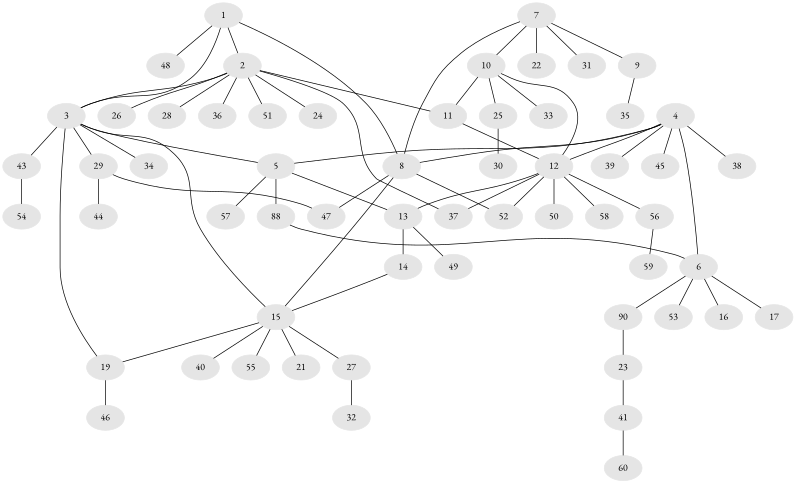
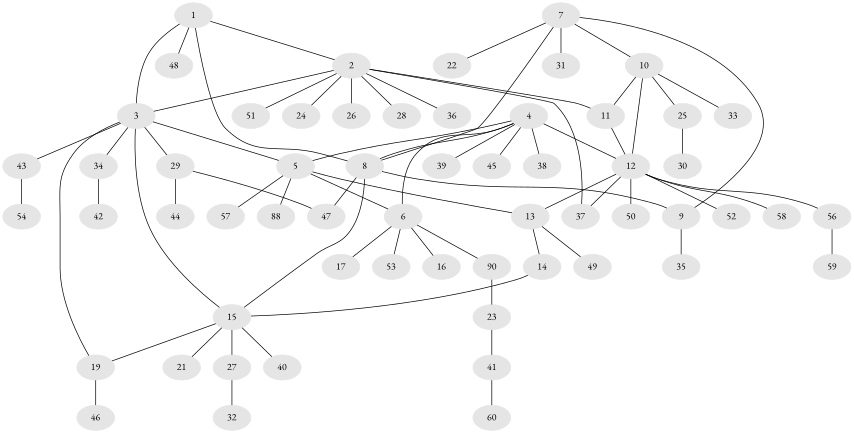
(453, 191) -> (525, 187)
none -> (99, 217)
(487, 242) -> (351, 192)
(251, 367) -> none
